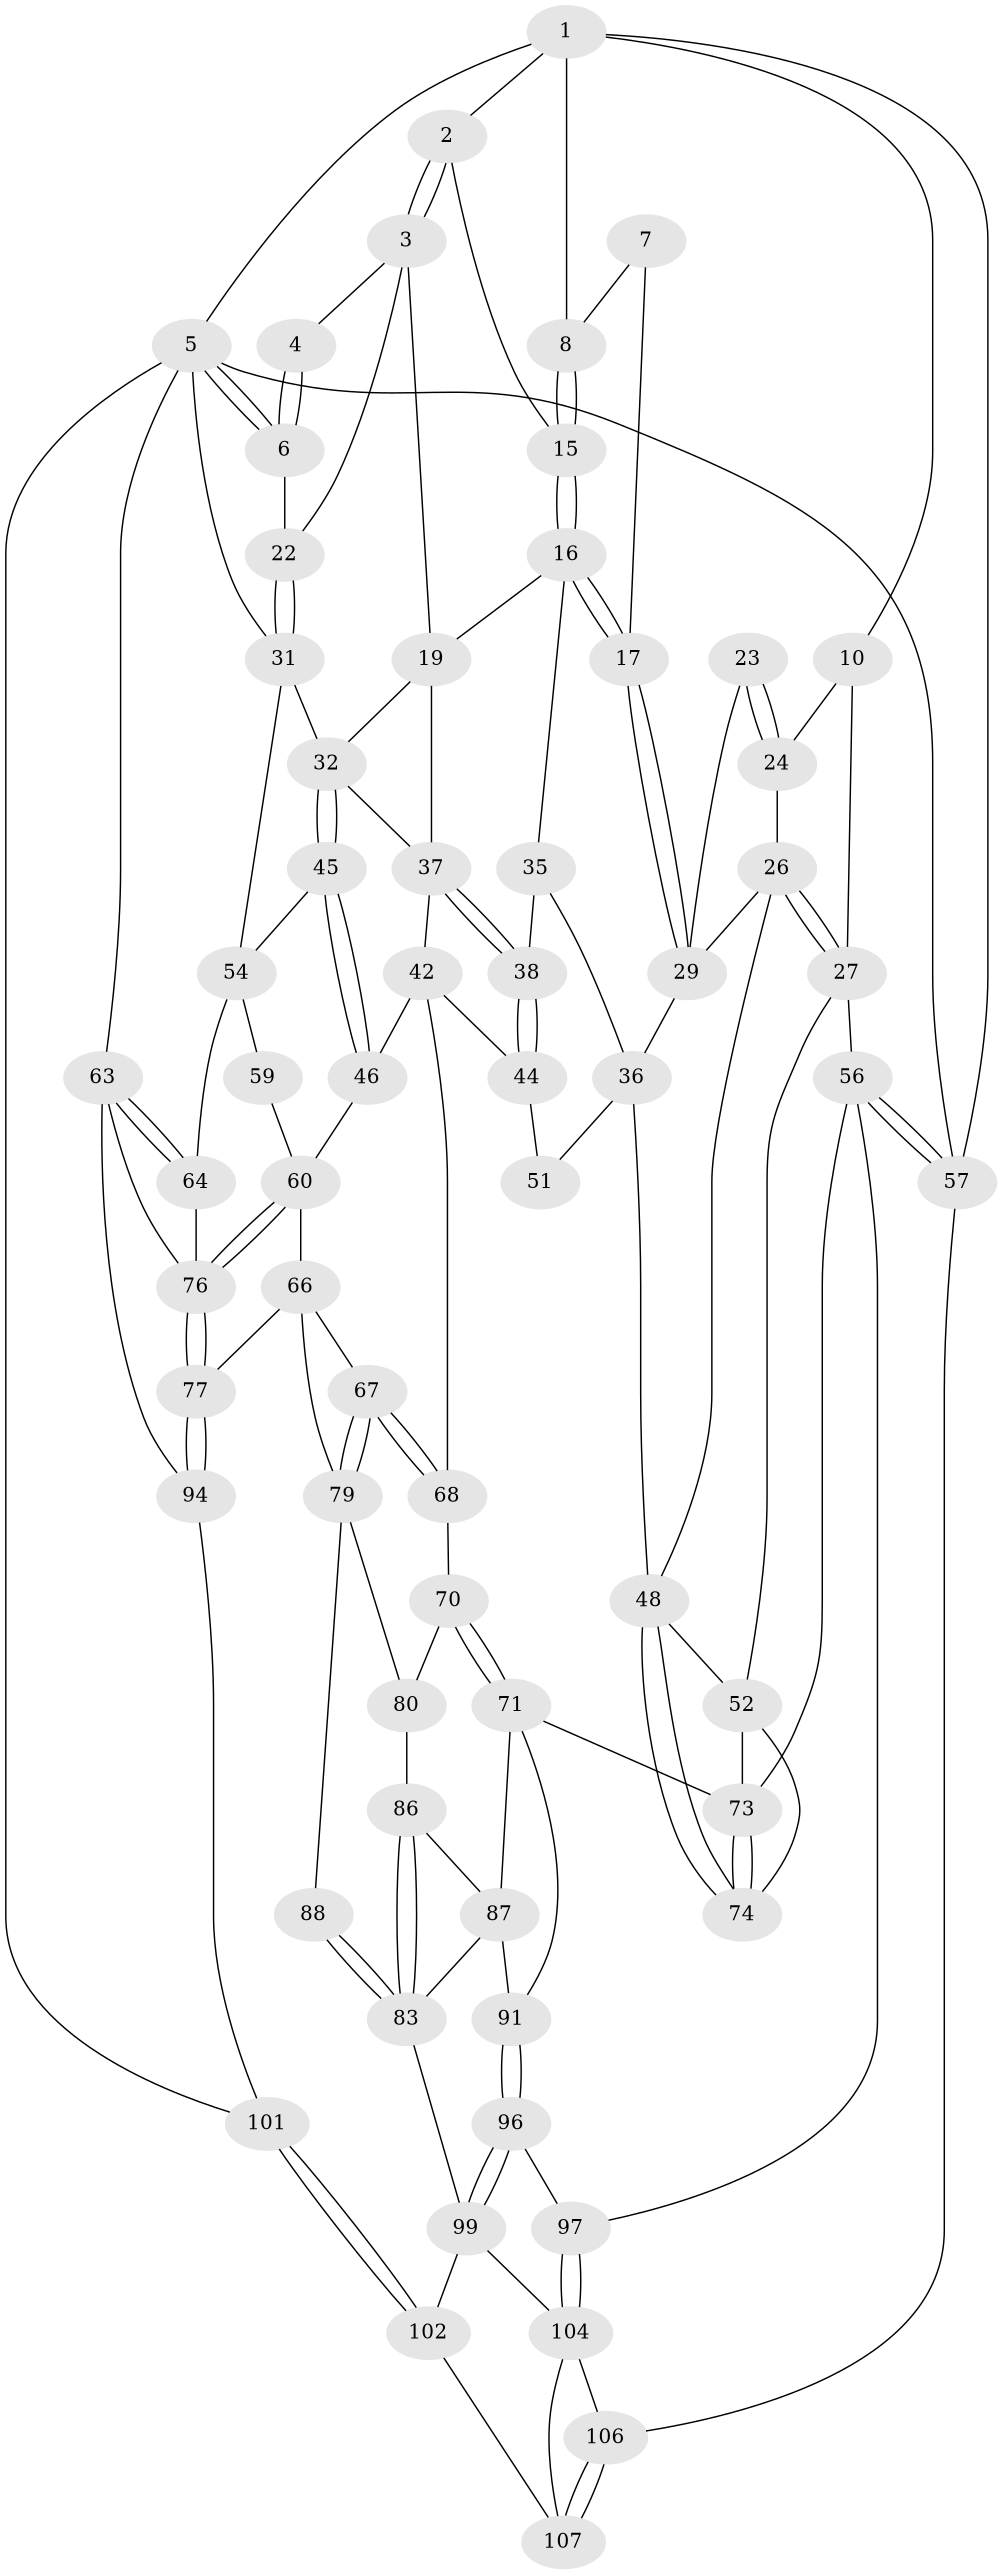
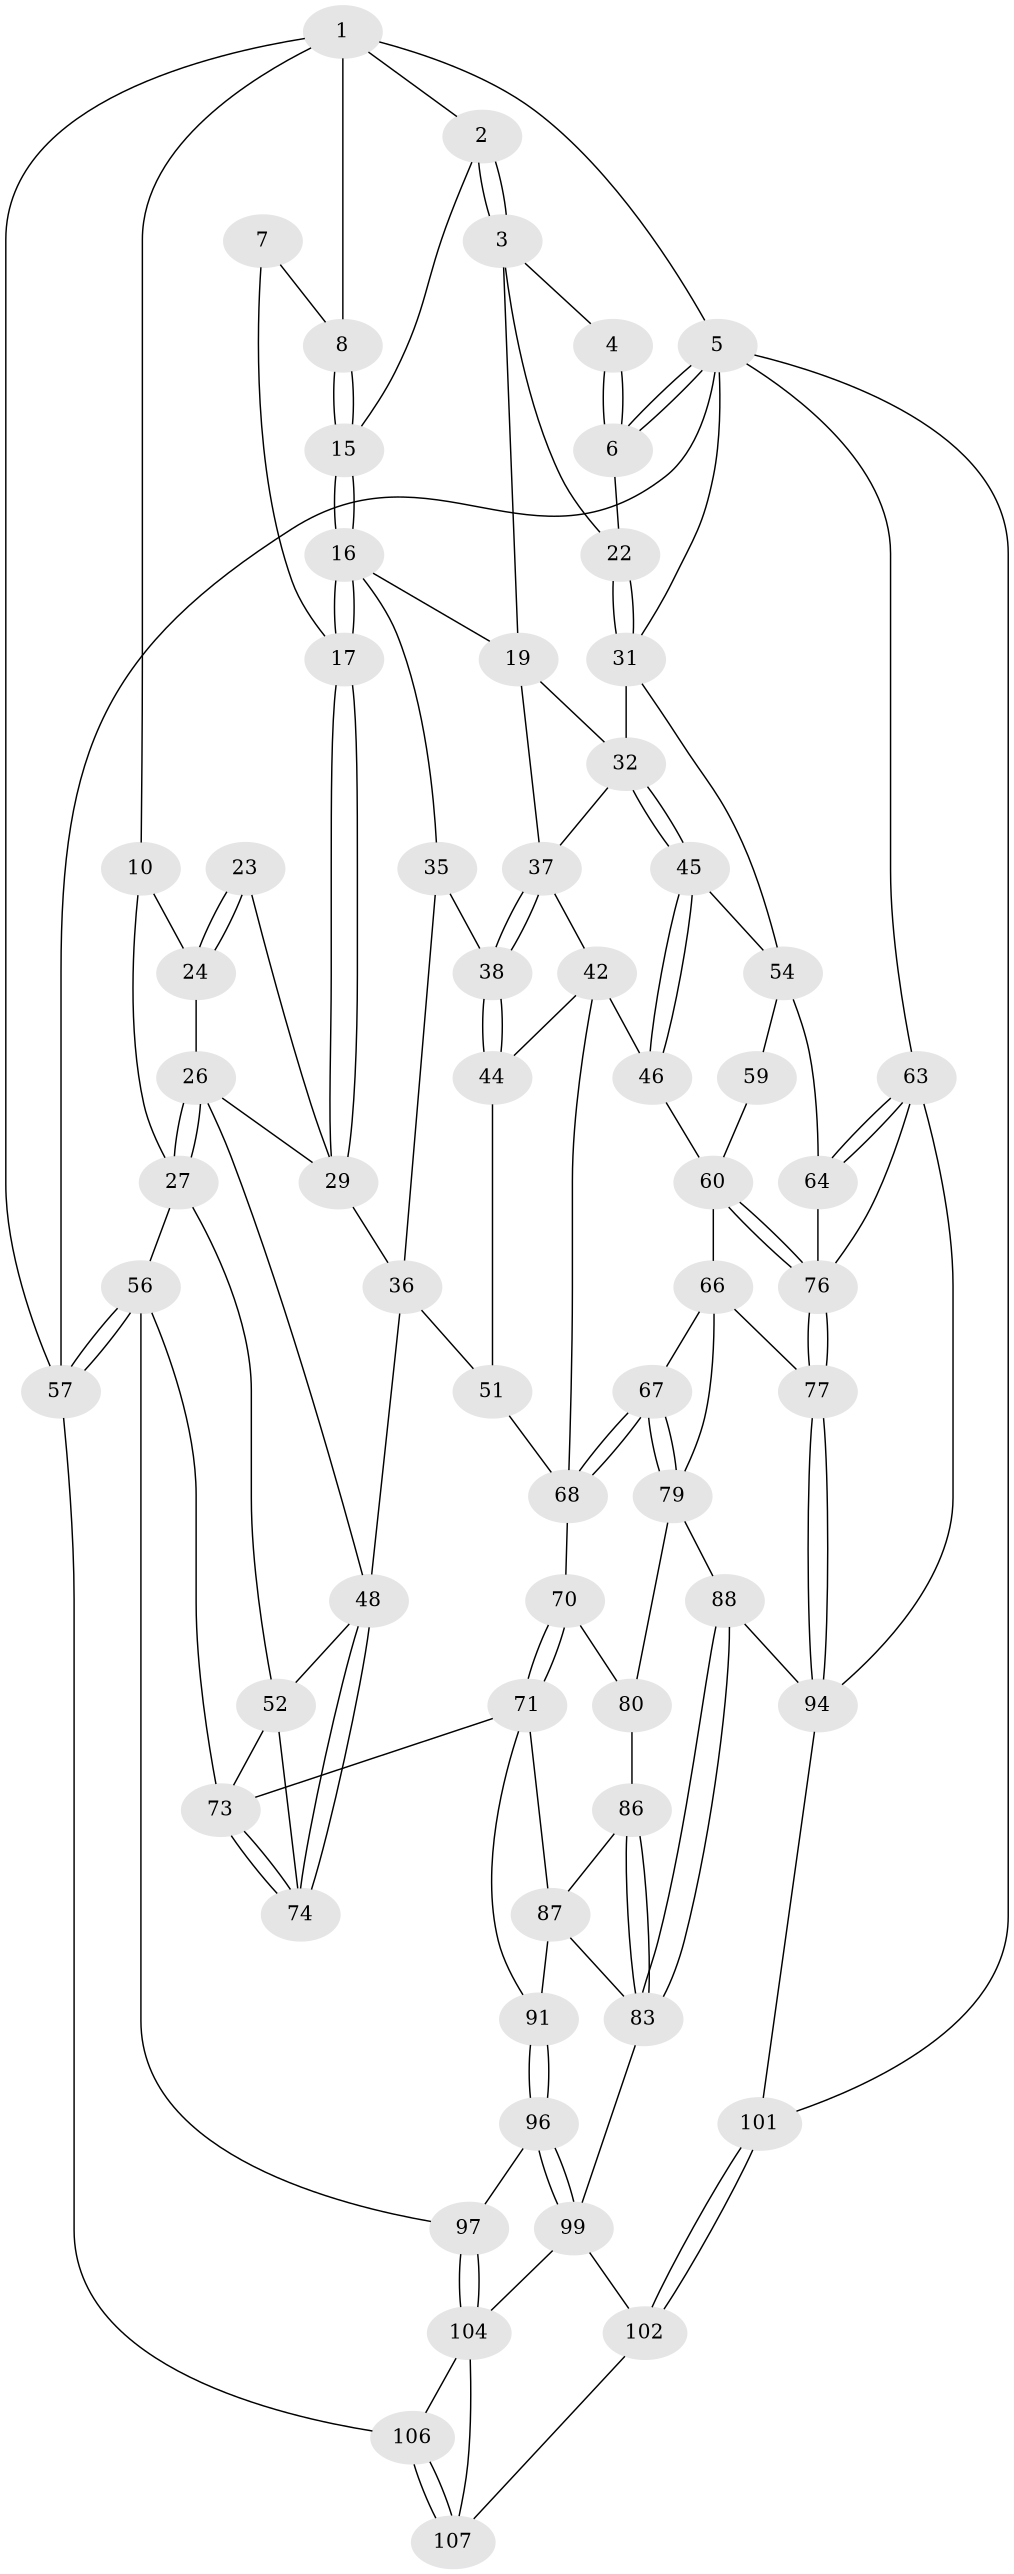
none -> (530, 1444)
none -> (771, 1653)
